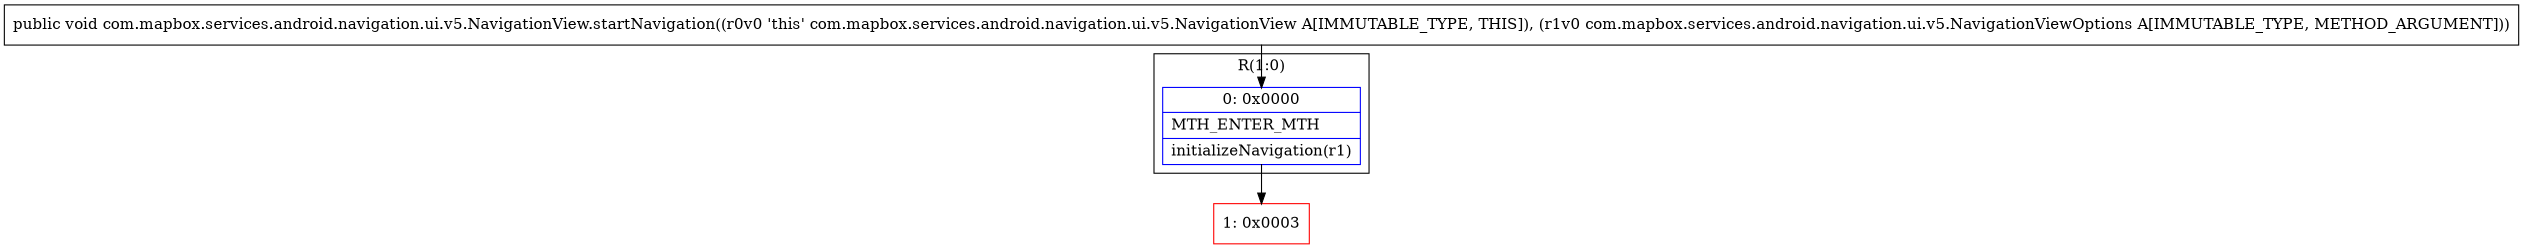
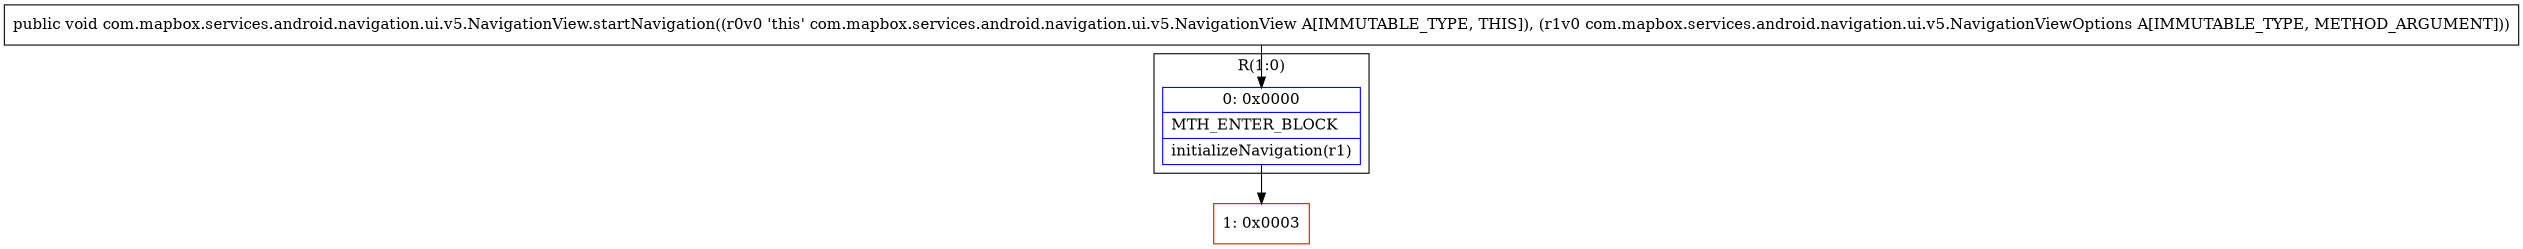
(1246, 125) -> (1255, 125)
